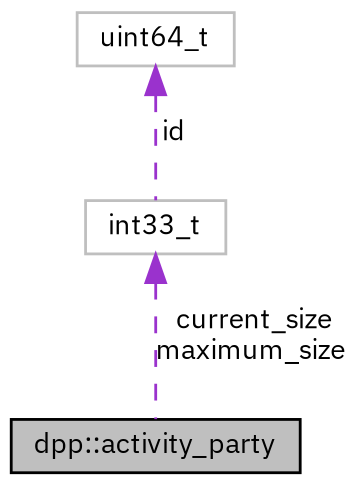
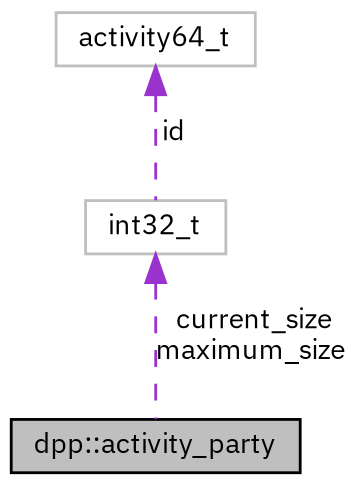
(156, 39) -> (156, 39)
(156, 227) -> (156, 227)
